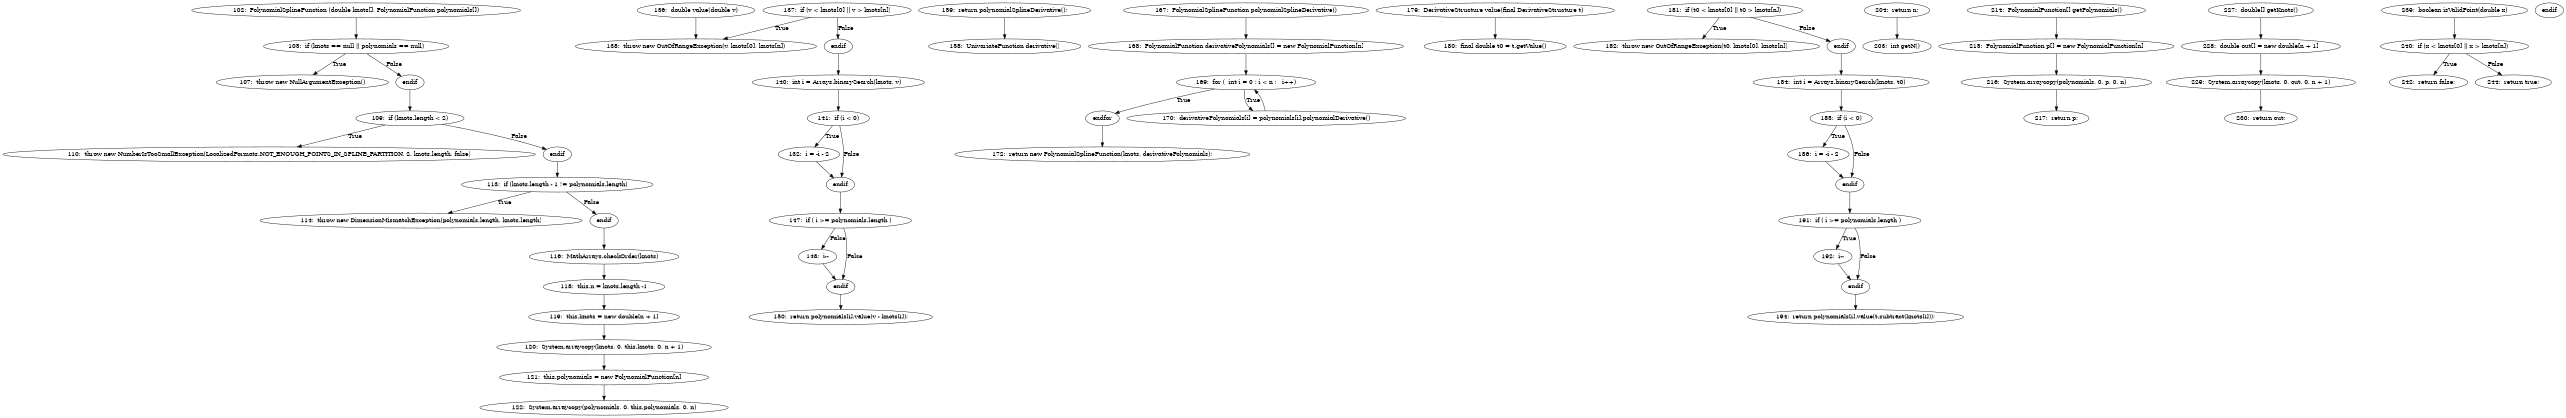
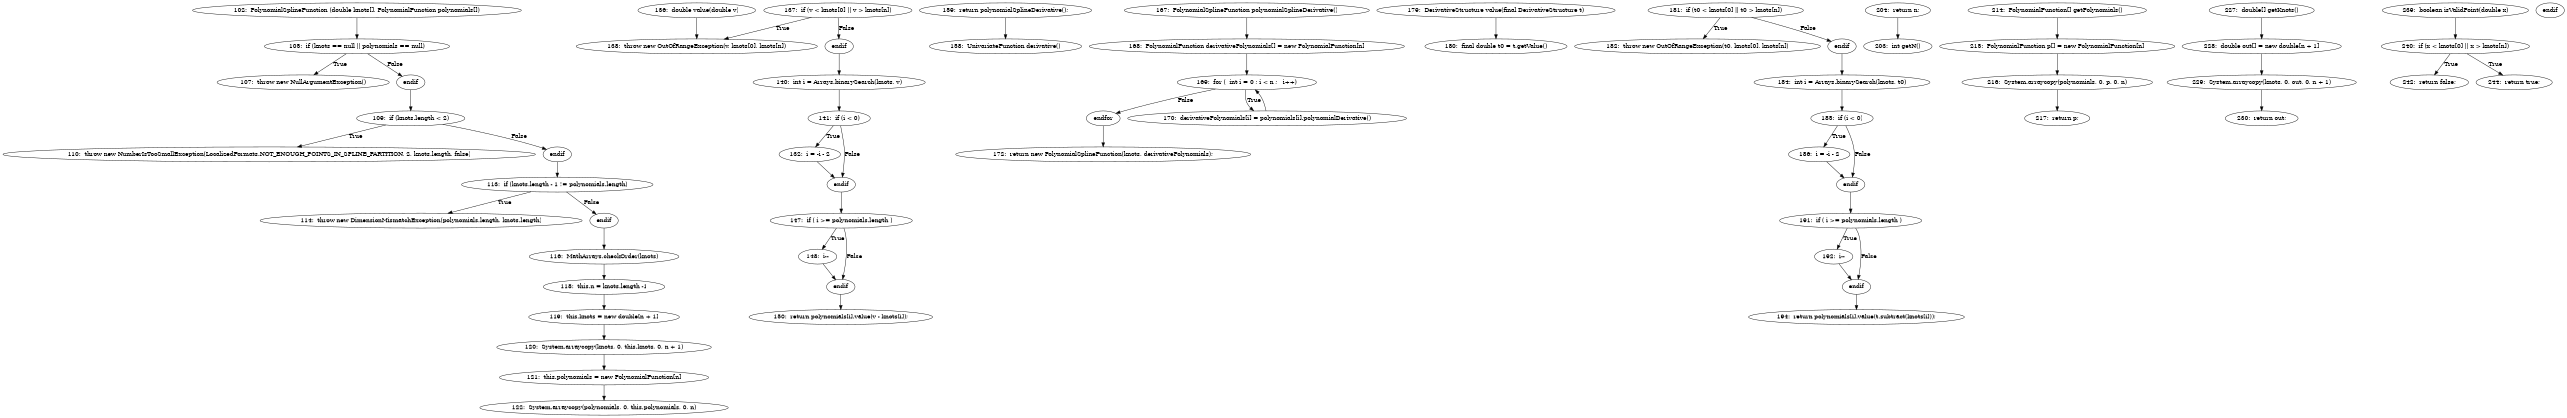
(2496, 64) -> (2496, 64)
(1184, 100) -> (1186, 100)
(838, 239) -> (838, 239)
